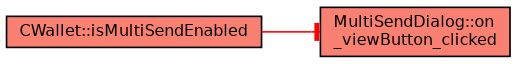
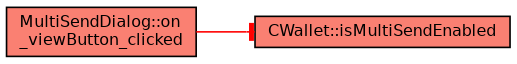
(287, 32) -> (221, 32)
